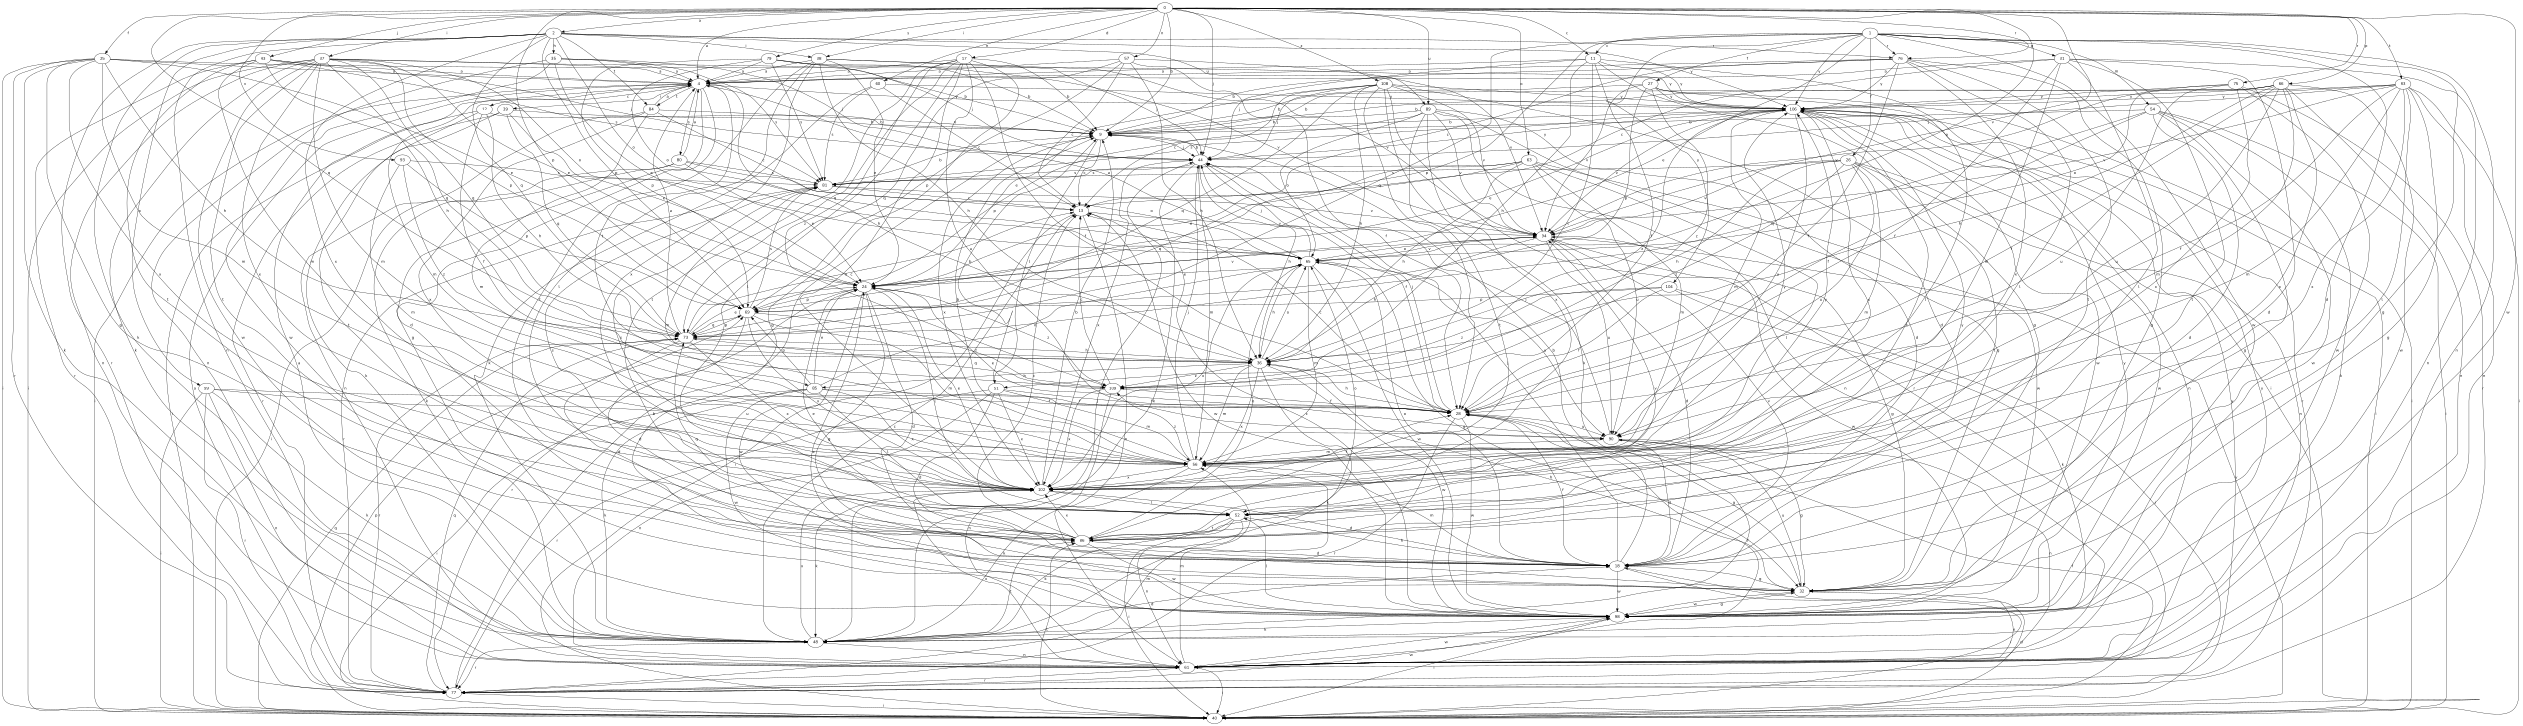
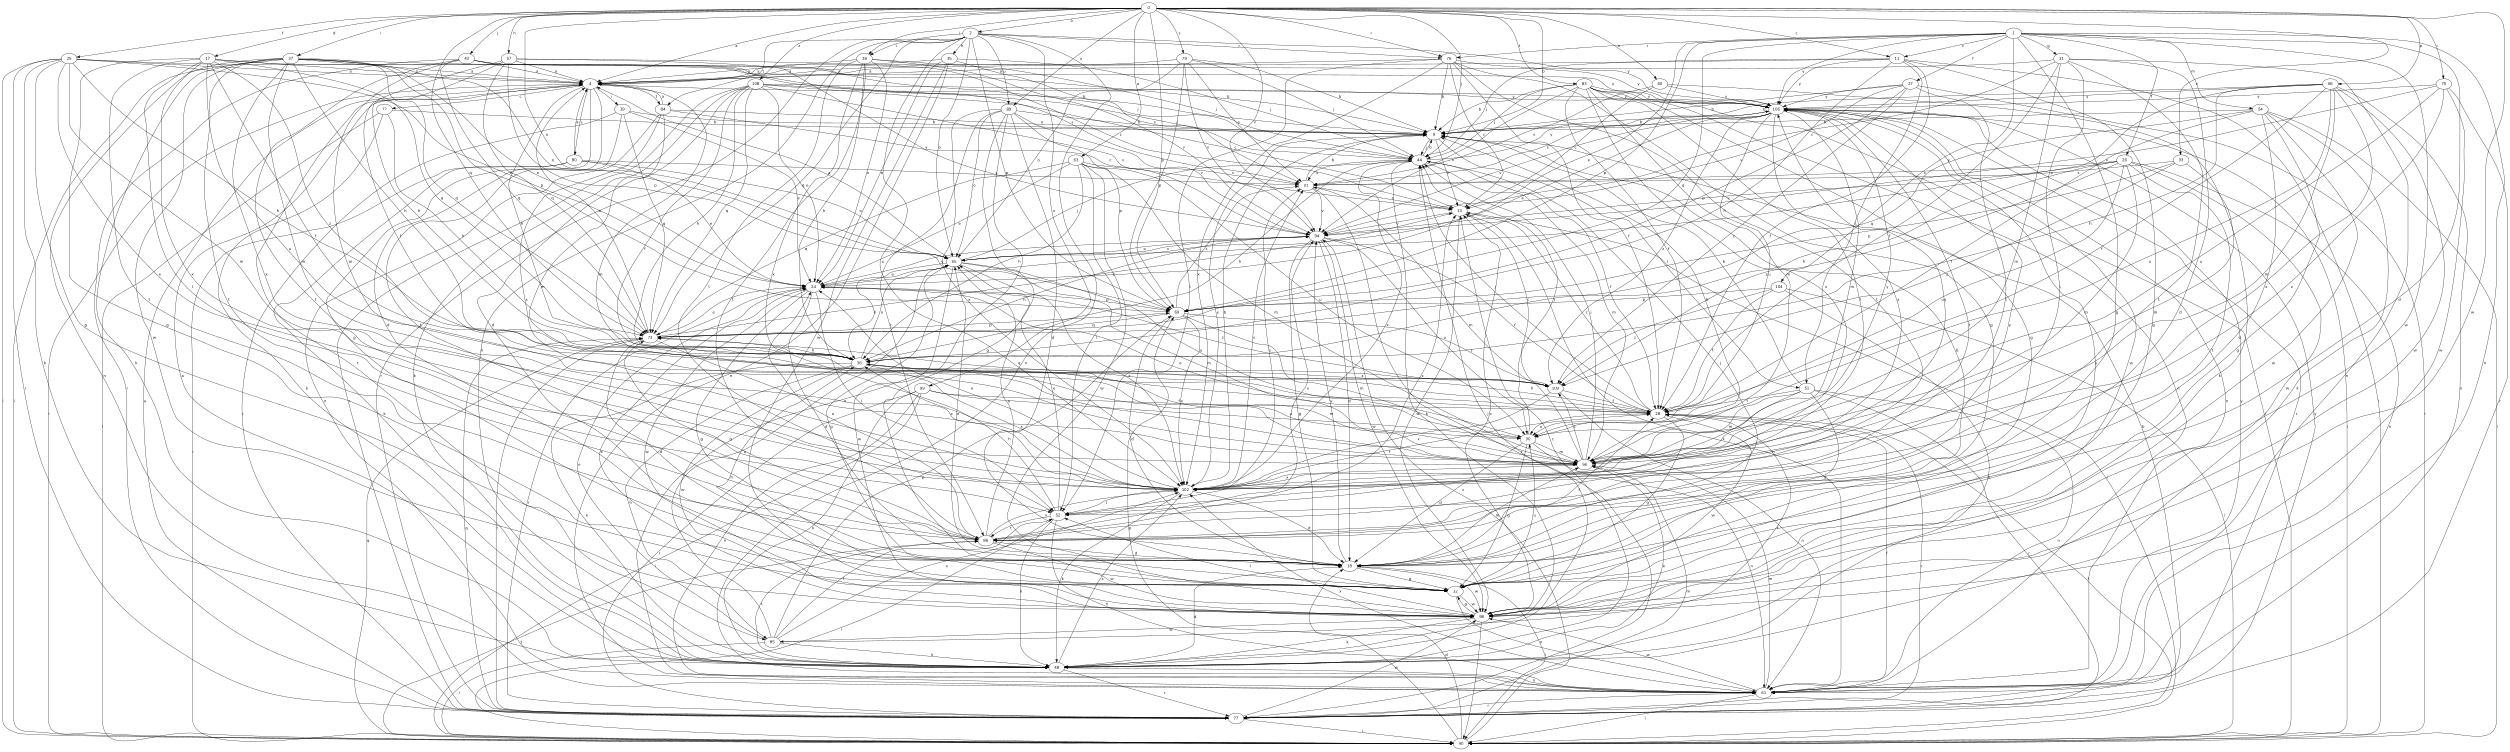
(810, 394) -> (1501, 315)
(1425, 549) -> (992, 430)
(1080, 587) -> (1129, 630)
